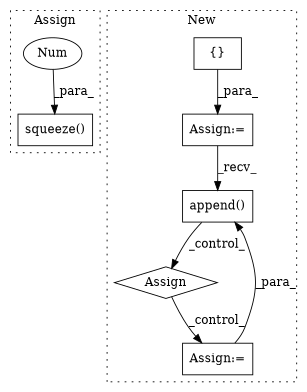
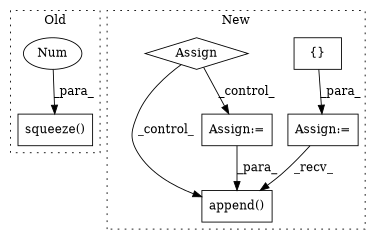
(55, 21) -> (55, 21)
(187, 240) -> (132, 135)
